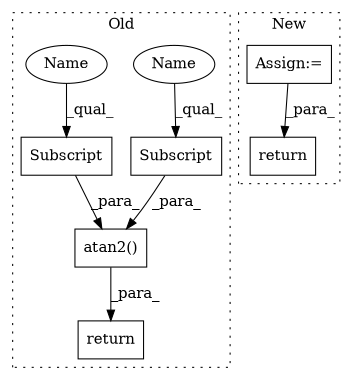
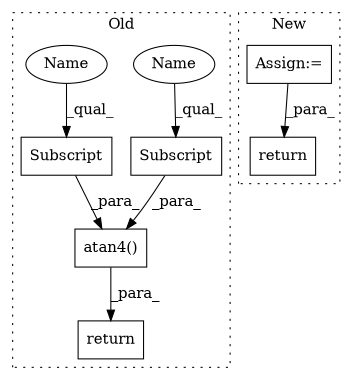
(111, 248) -> (111, 248)
